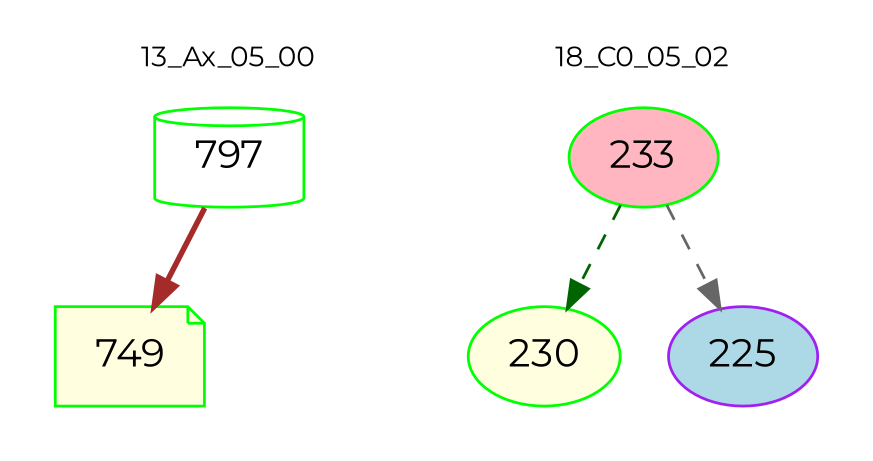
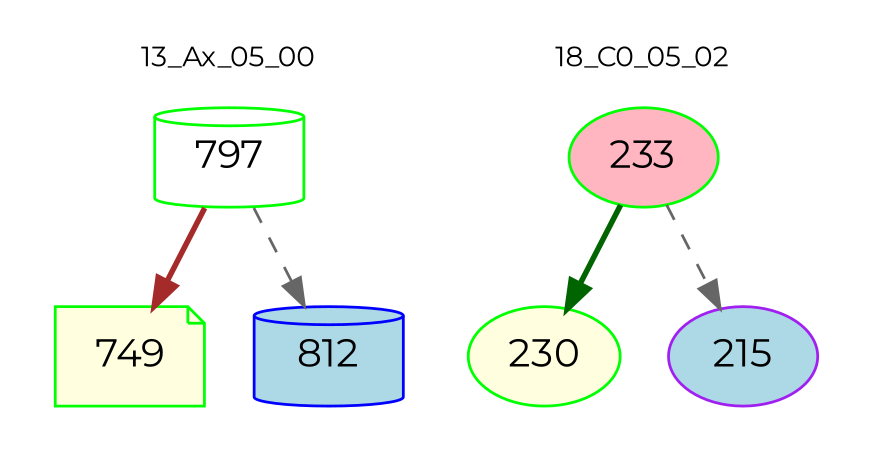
(600, 245) -> (600, 245)
none -> (329, 356)
(743, 356) -> (743, 356)
